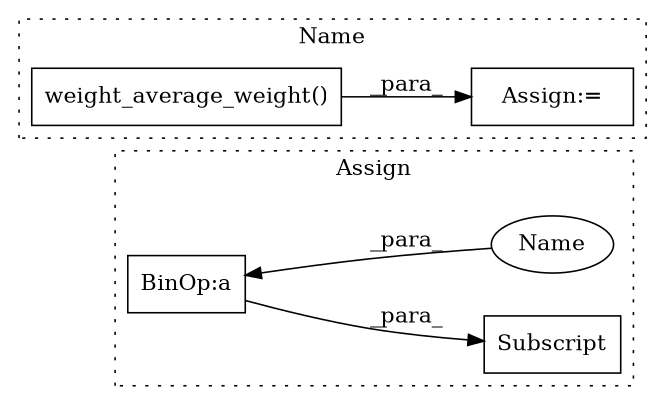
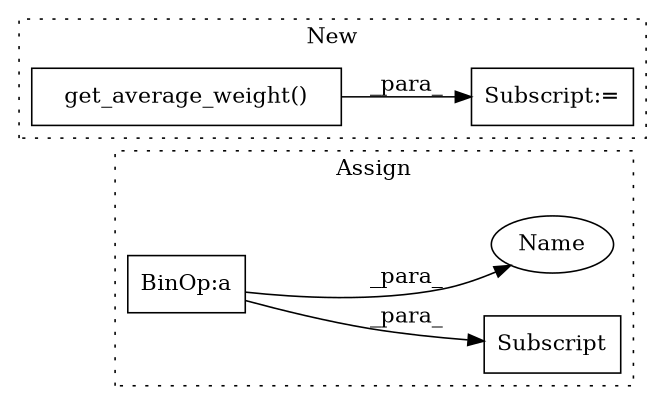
(333, 37) -> (333, 37)
(187, 97) -> (187, 97)
(552, 97) -> (552, 97)
(377, 258) -> (372, 297)
